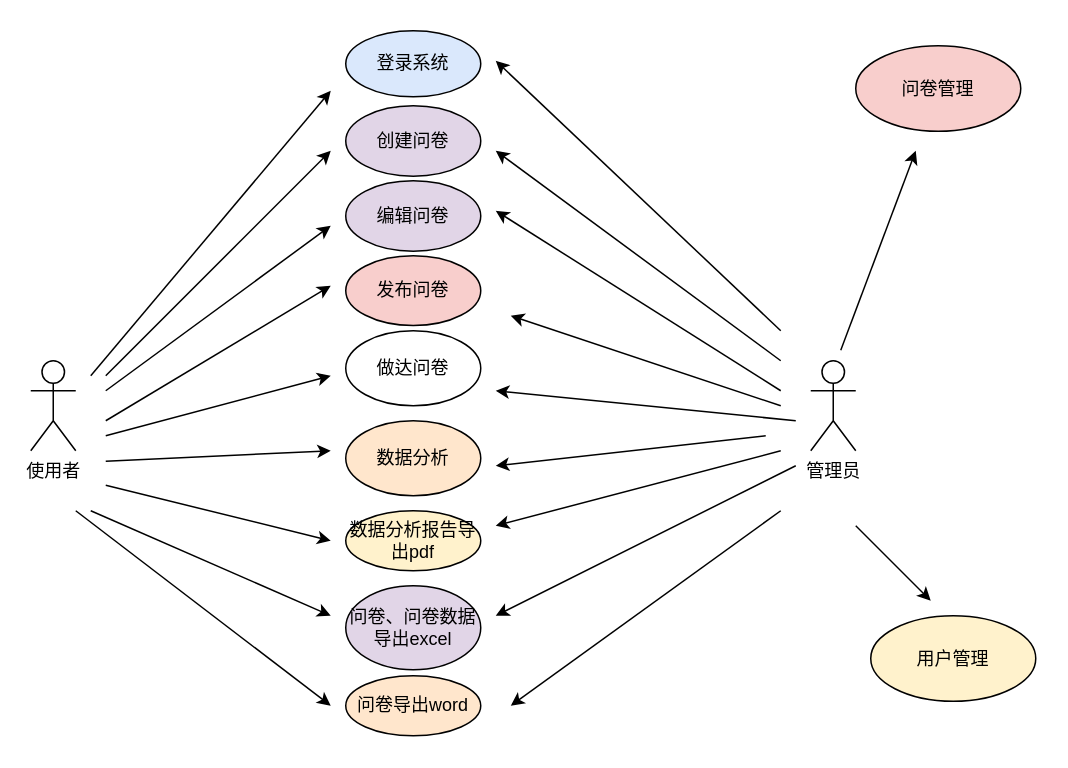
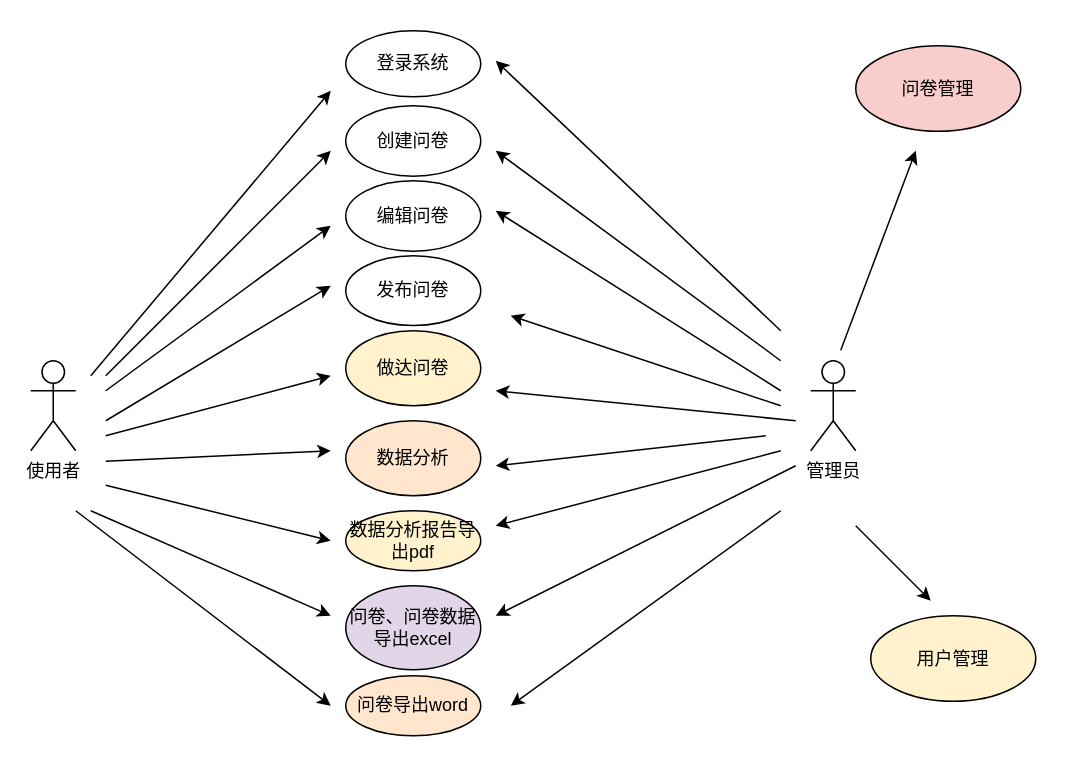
(413, 64) -> (413, 64)
(413, 141) -> (413, 141)
(413, 216) -> (413, 216)
(413, 291) -> (413, 291)
(413, 368) -> (413, 368)
